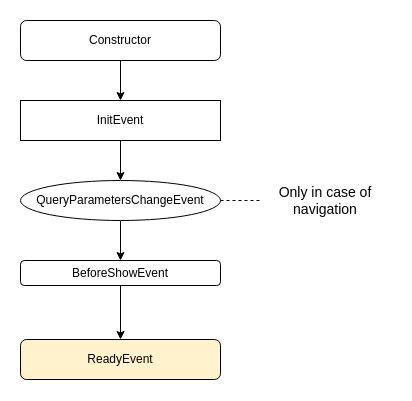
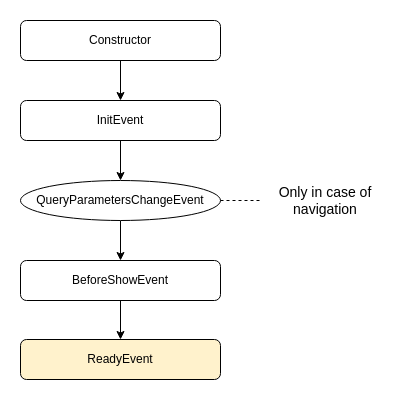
(121, 121) -> (121, 121)
(121, 273) -> (121, 281)
